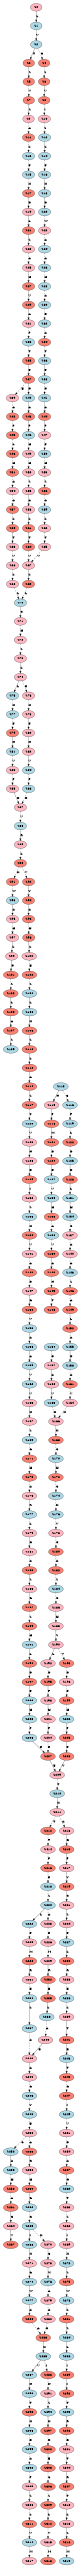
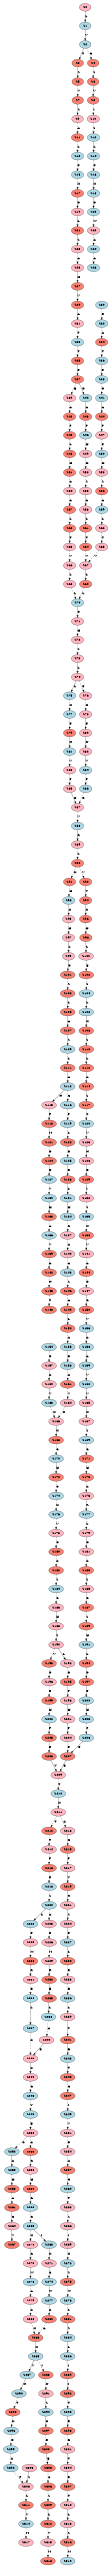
(45, 286) -> none
(14, 891) -> (71, 891)
none -> (68, 1068)
(29, 2476) -> (18, 2477)
